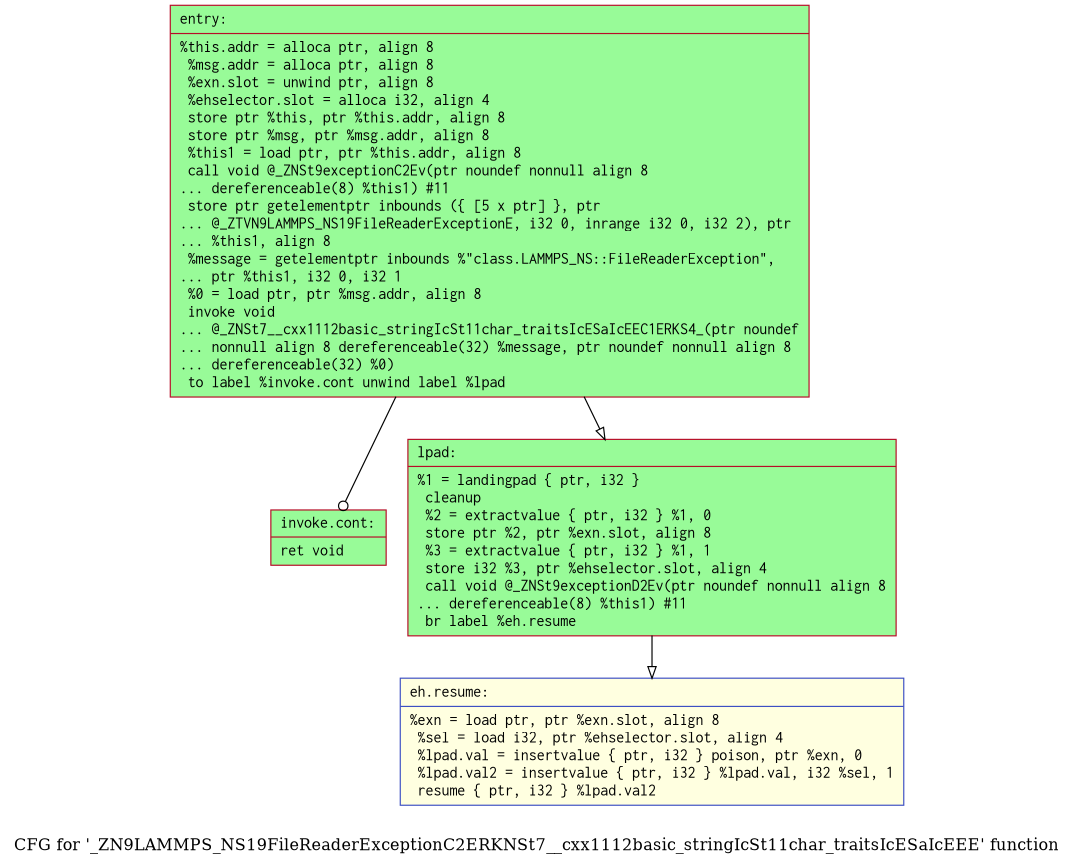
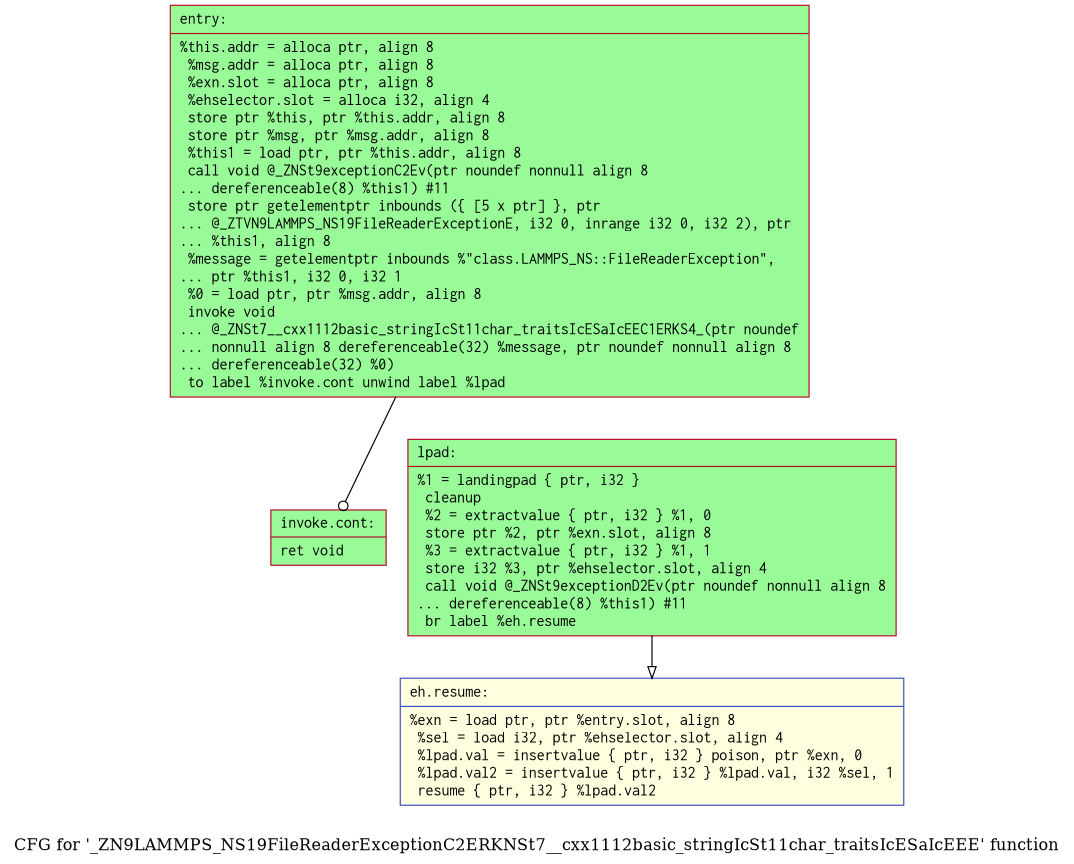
(307, 82) -> (307, 82)
(592, 413) -> none
(565, 720) -> (573, 720)
